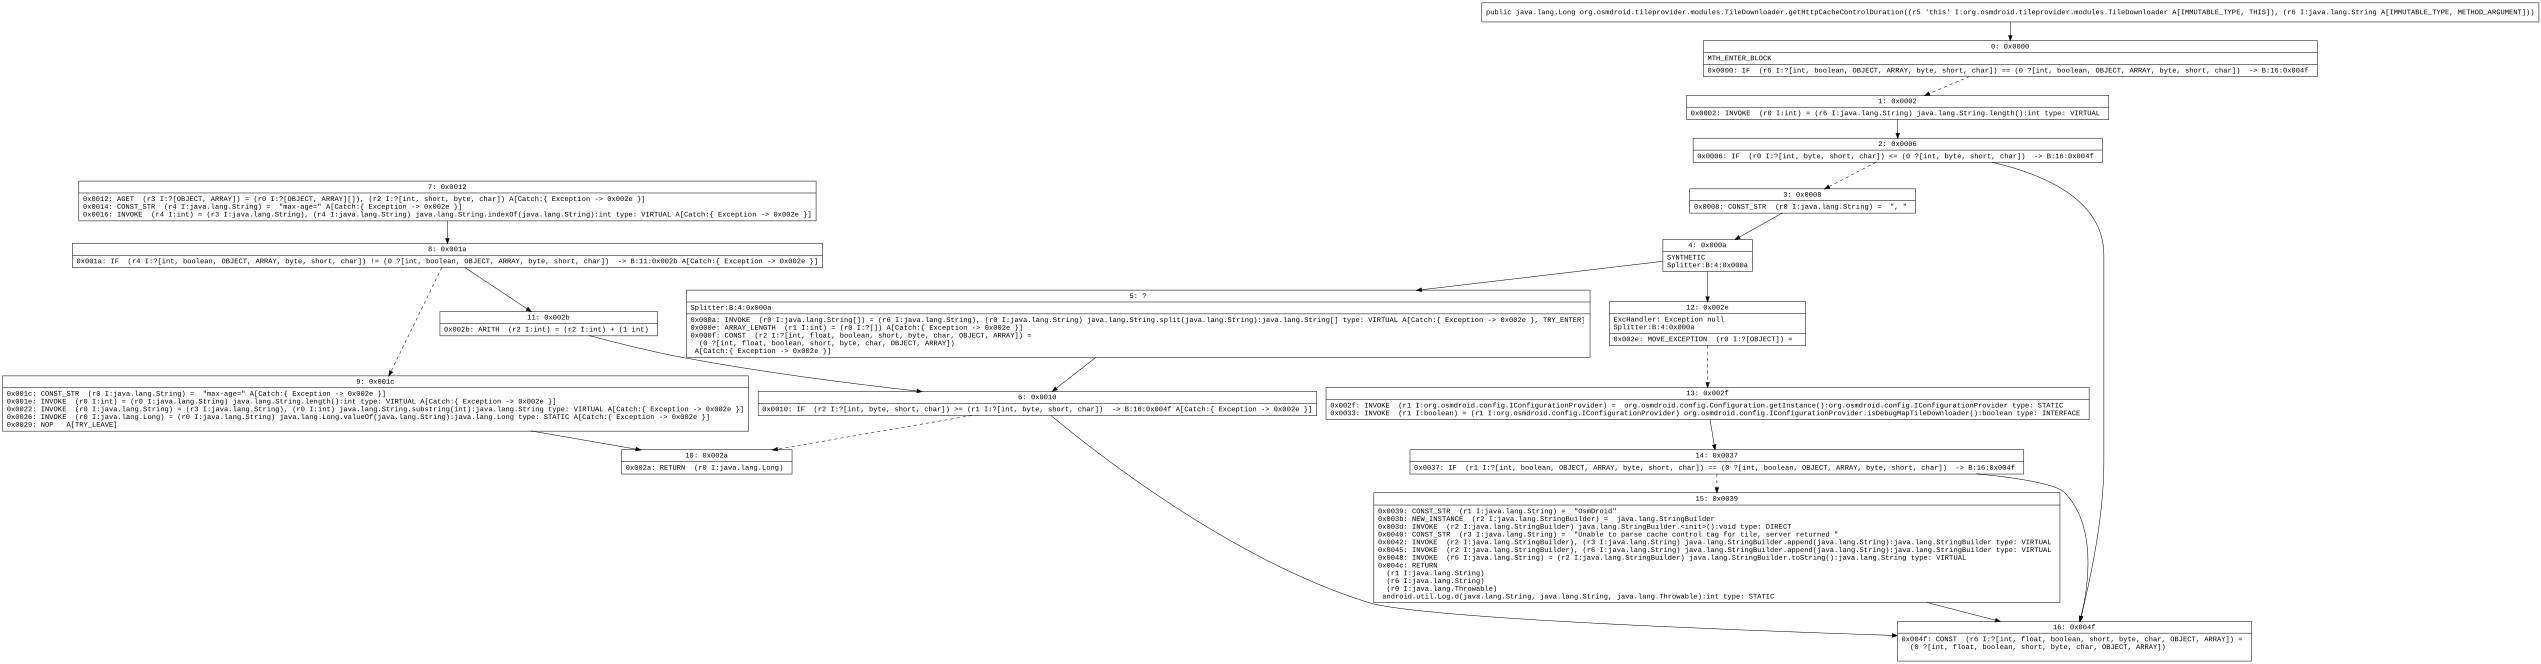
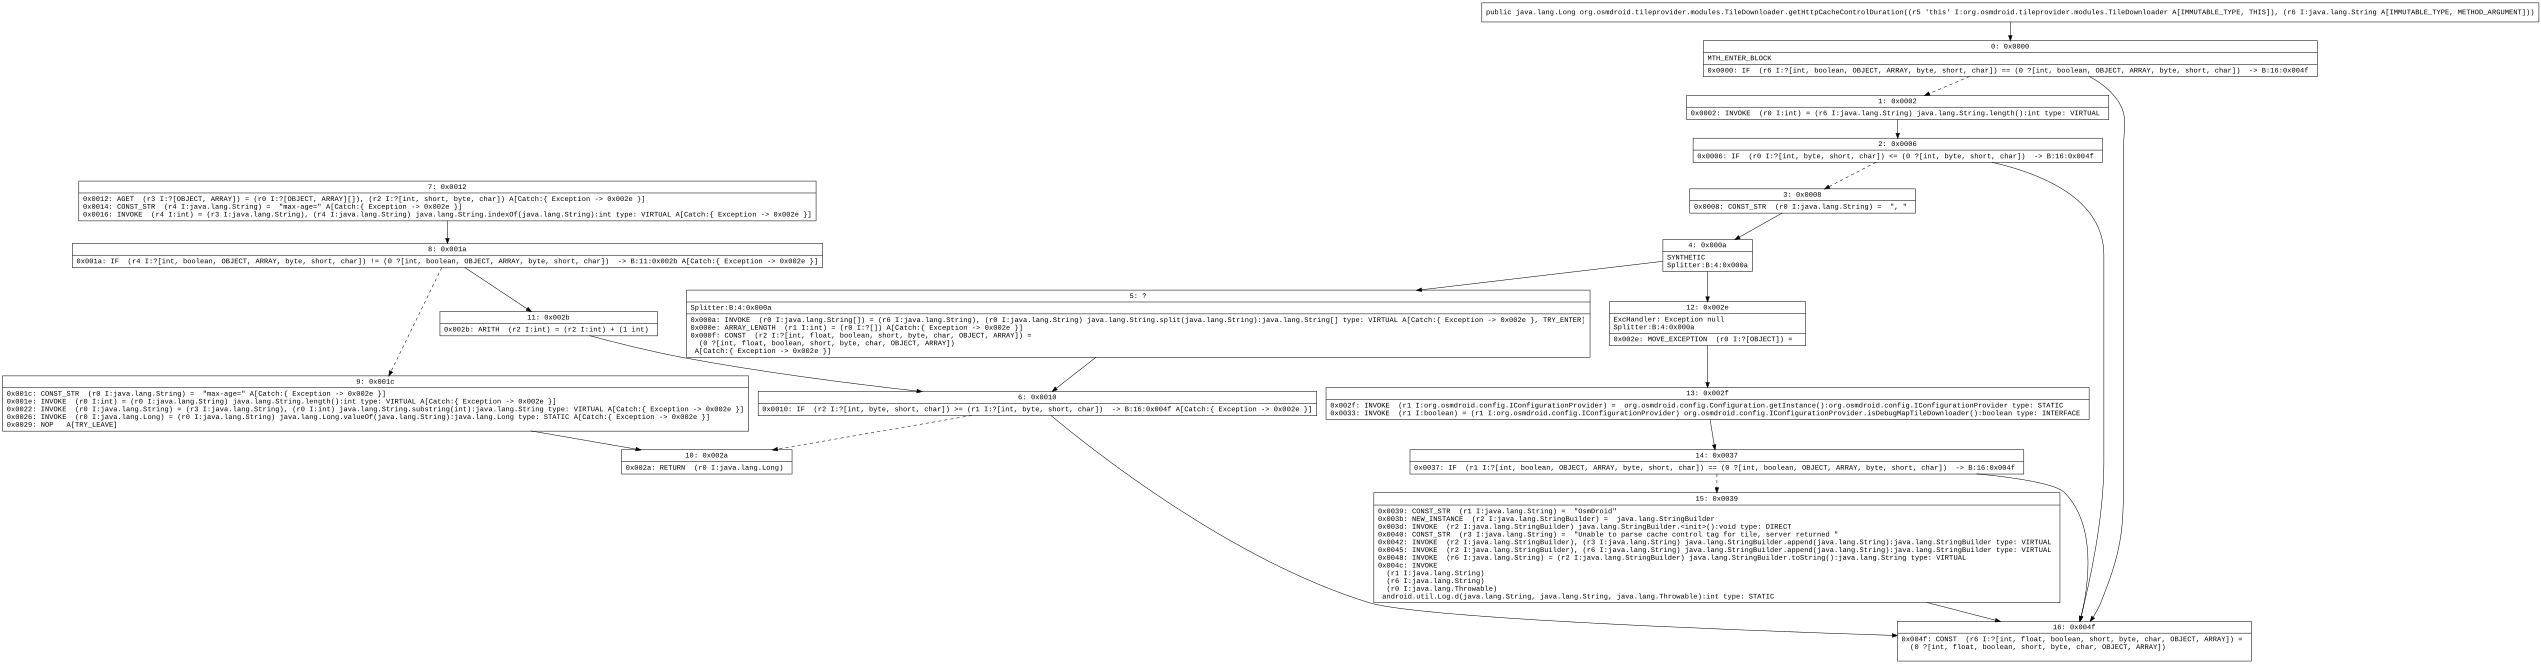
none -> (2124, 342)
(1708, 364) -> (1708, 364)
(1412, 565) -> (1412, 565)
